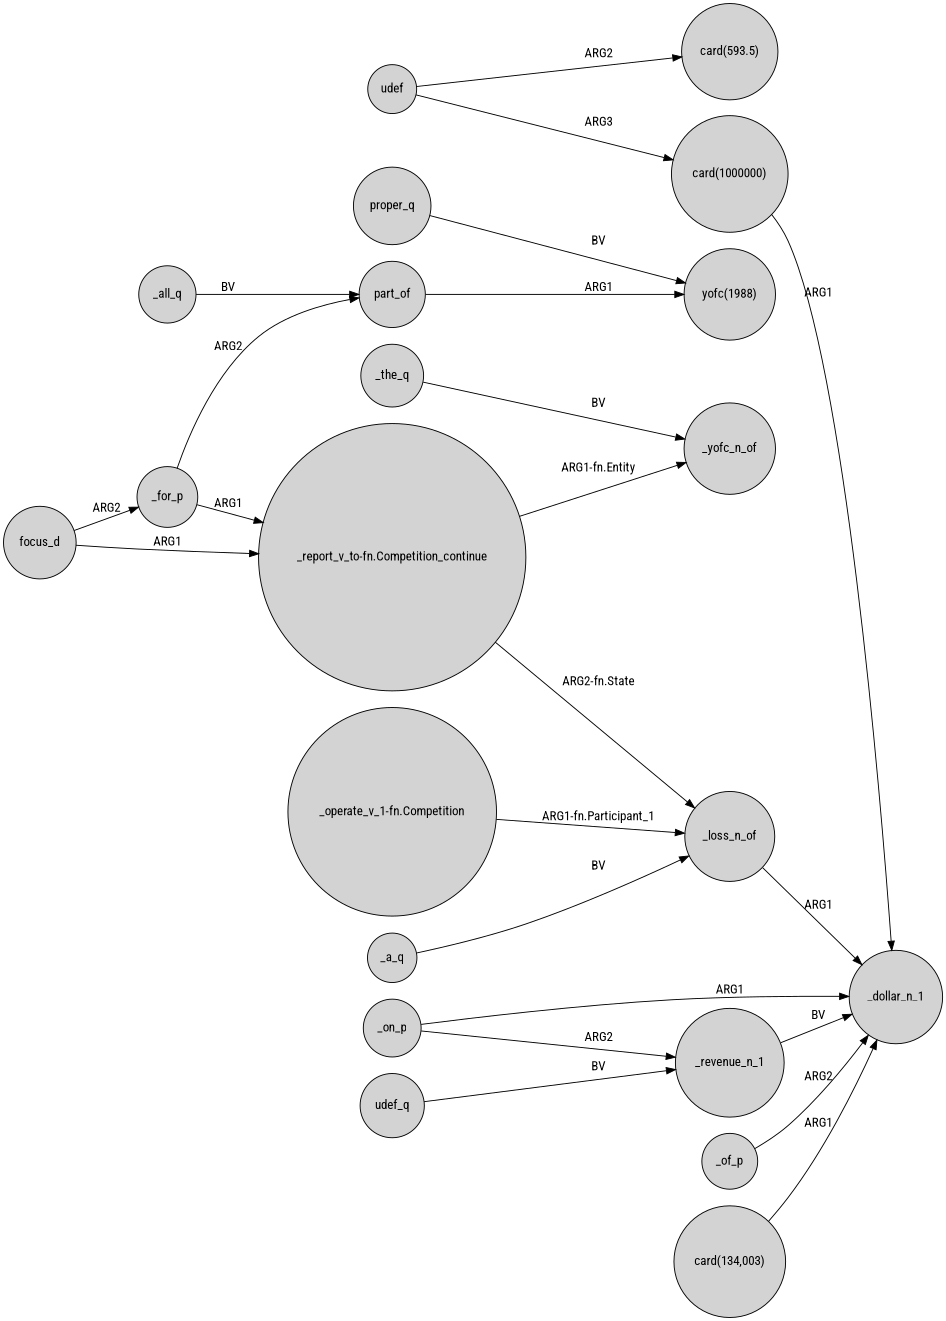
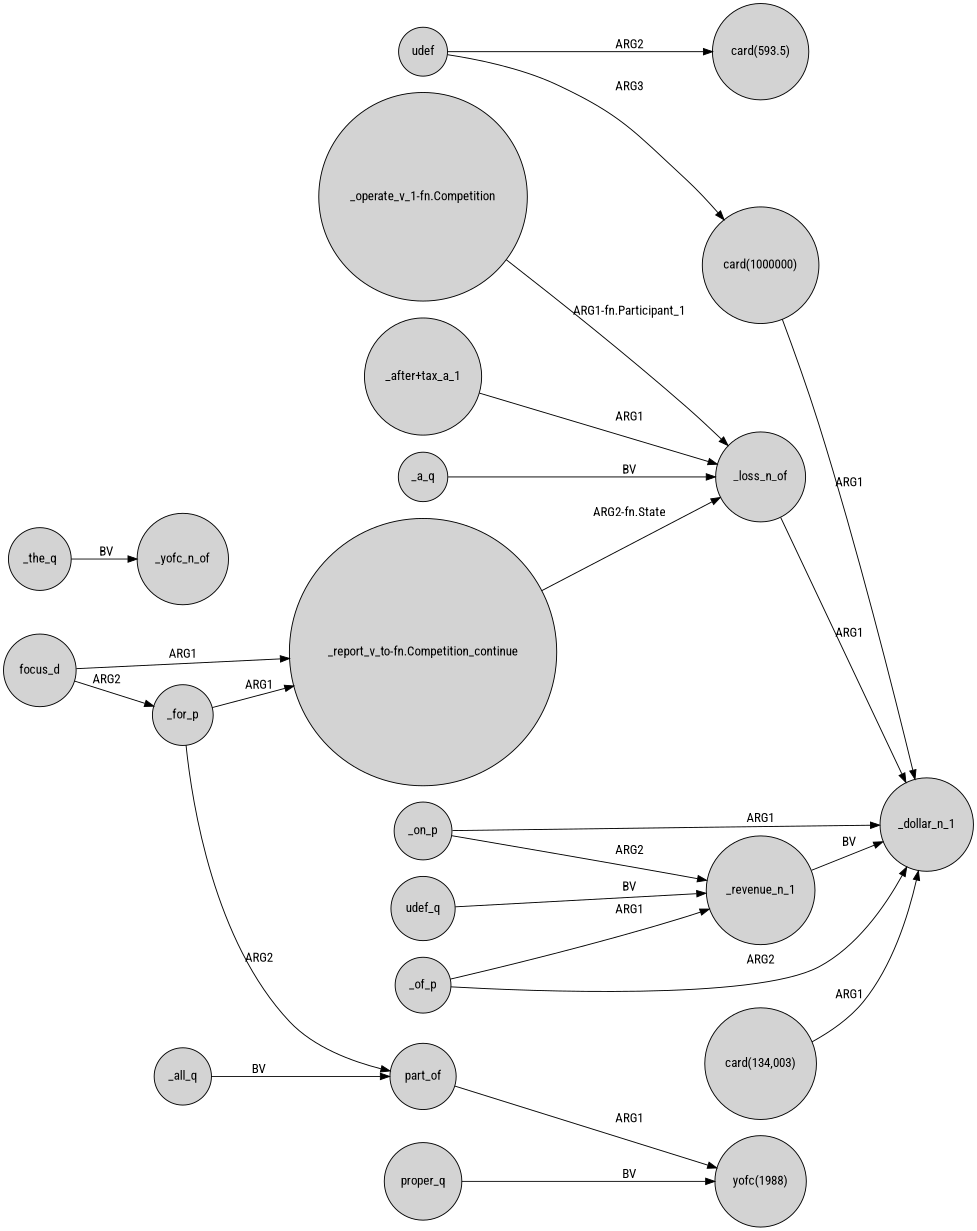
none -> (423, 377)
(598, 491) -> none
none -> (576, 948)
